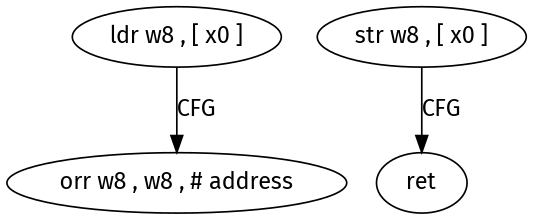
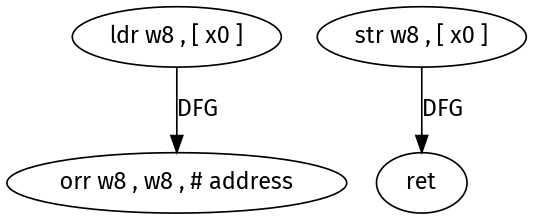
(197, 110) -> (198, 110)
(442, 110) -> (443, 110)
